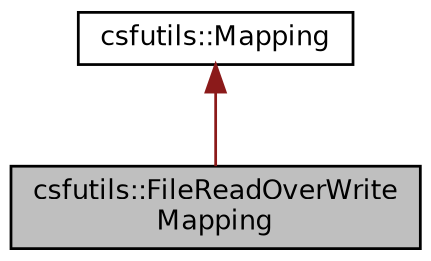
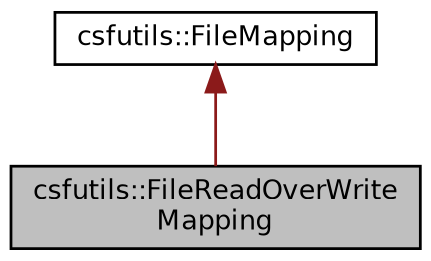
(216, 38) -> (216, 38)
